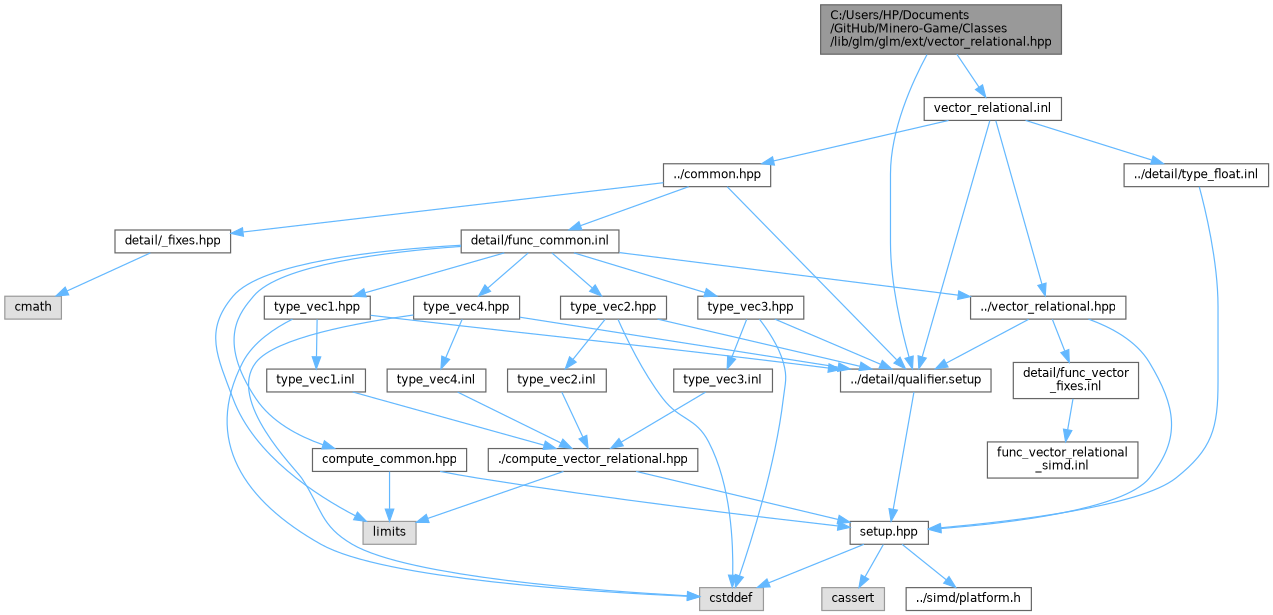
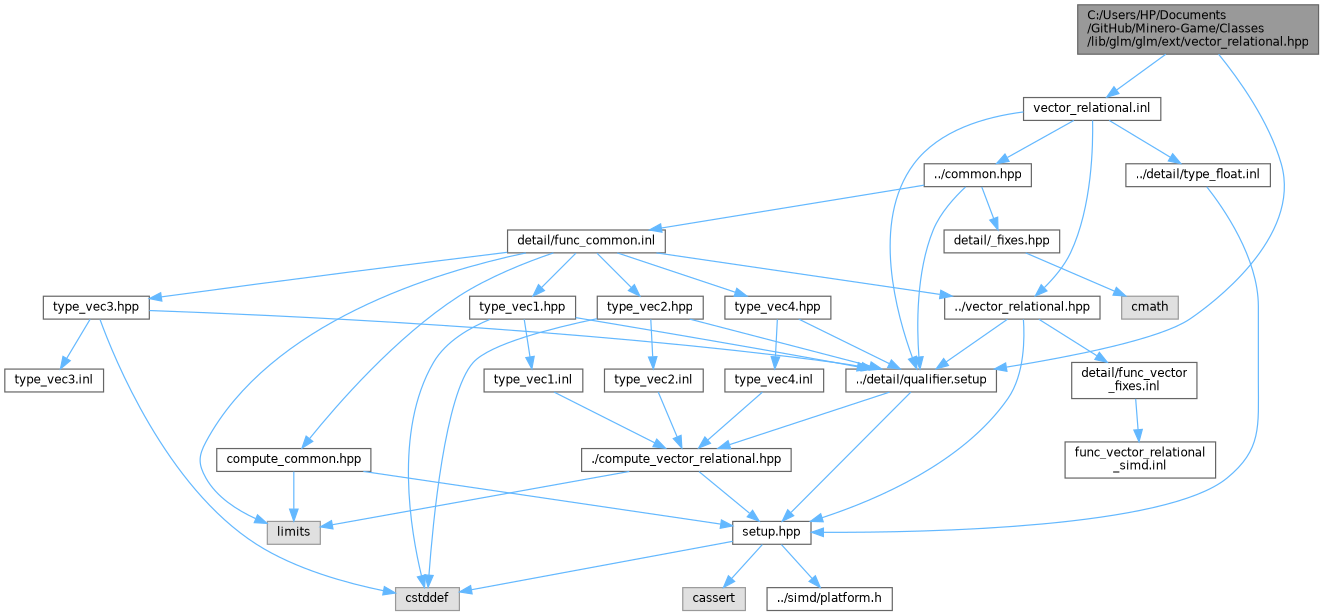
(663, 417) -> (810, 418)
(335, 531) -> none
